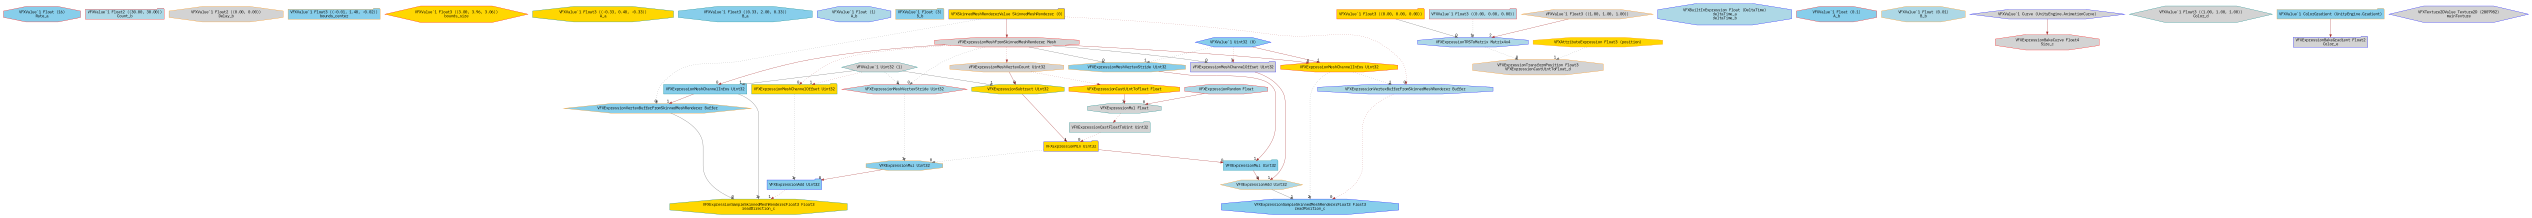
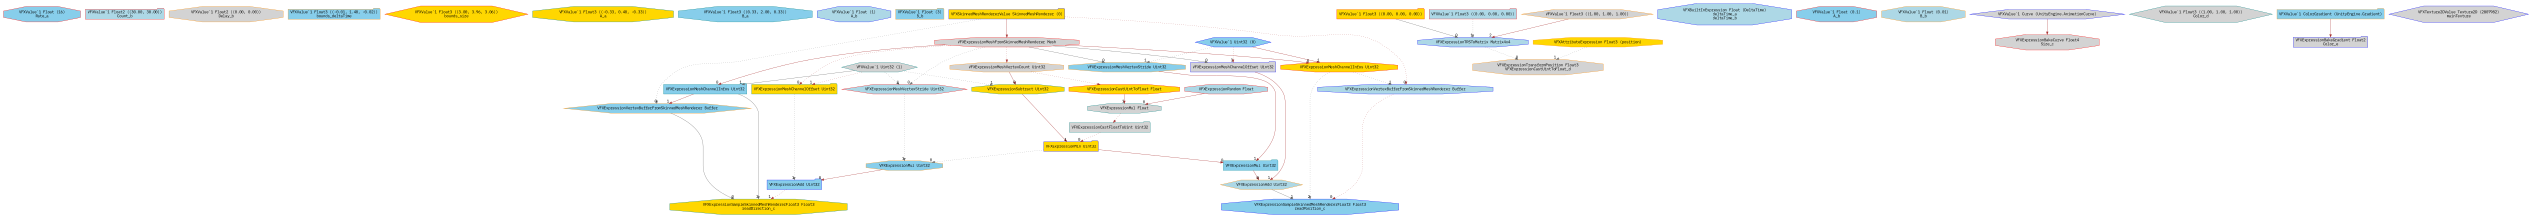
(334, 14) -> (334, 14)
(946, 78) -> (946, 78)
